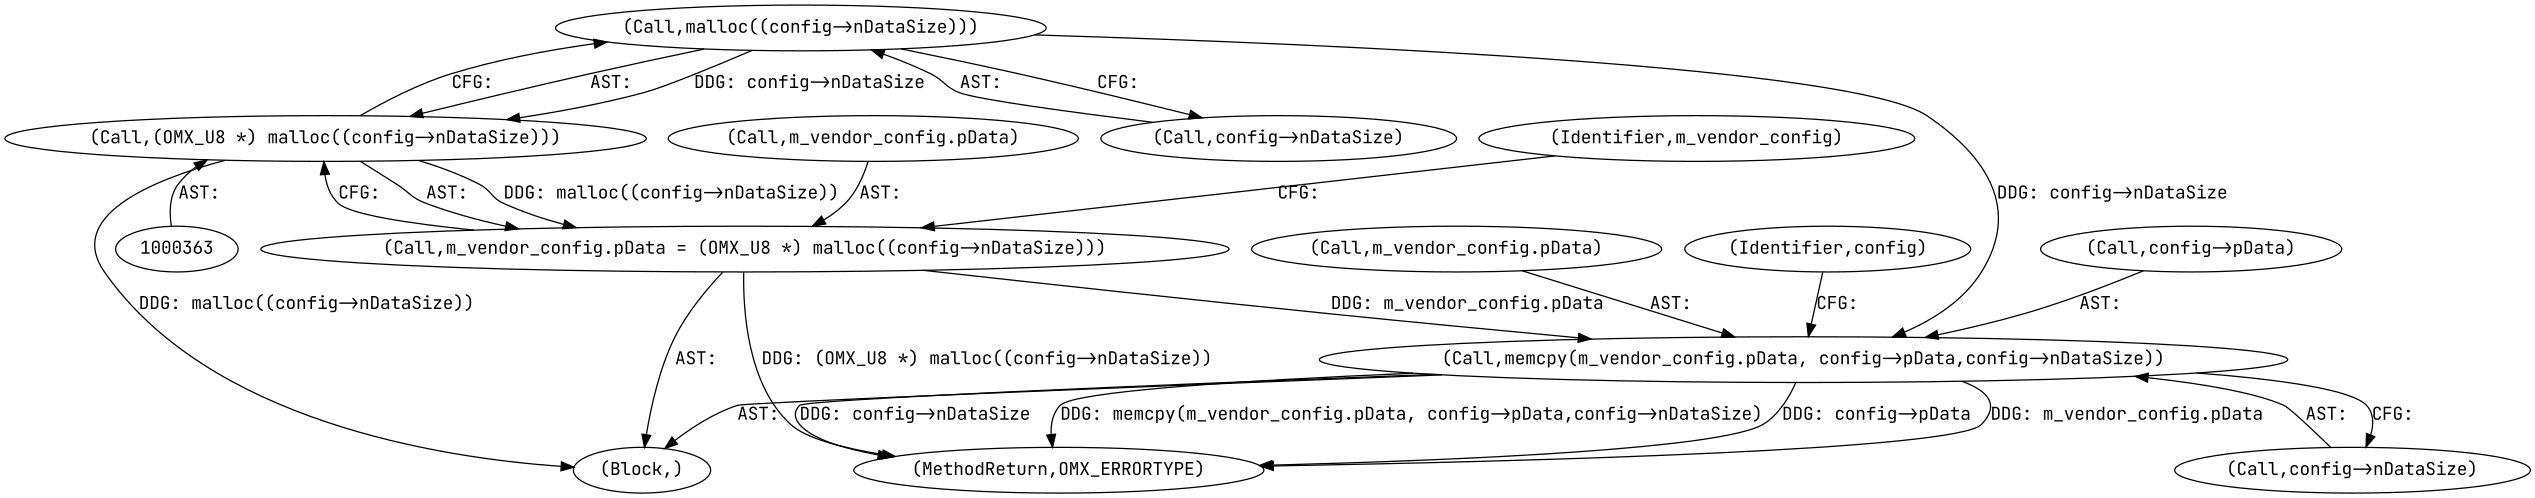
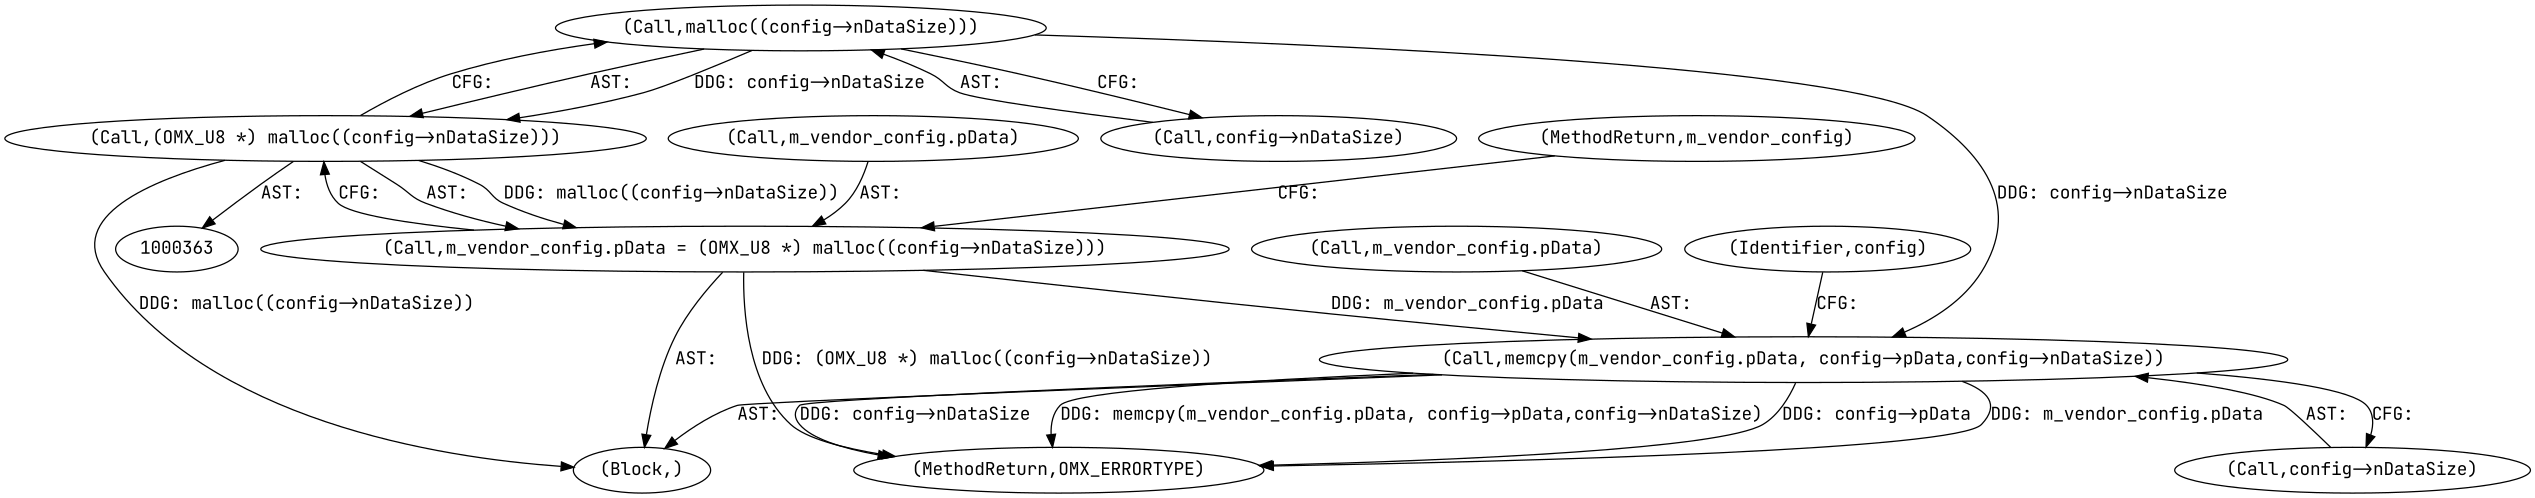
(1697, 139) -> (1697, 139)
(174, 192) -> (253, 190)
(2191, 249) -> none
